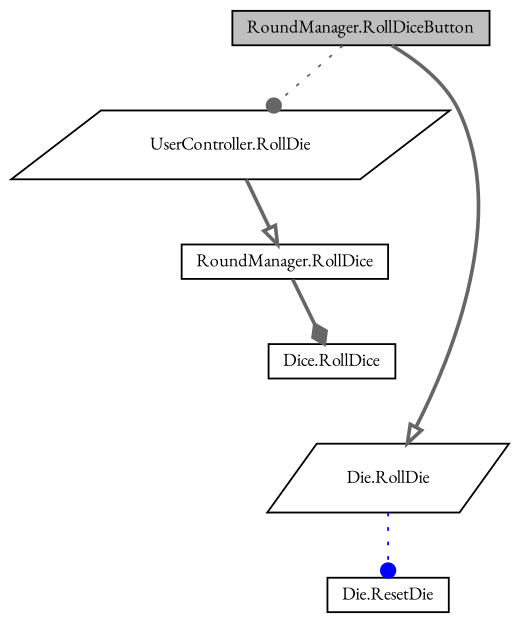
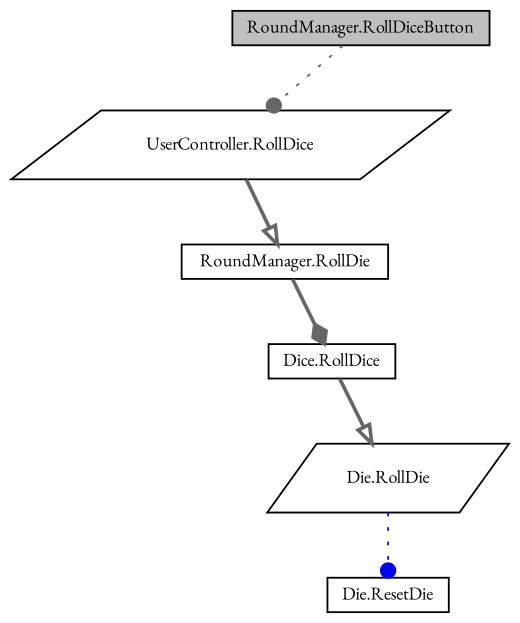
(231, 145) -> (231, 145)
(477, 225) -> (352, 403)
(285, 262) -> (285, 262)
